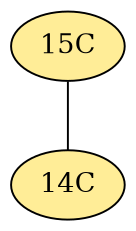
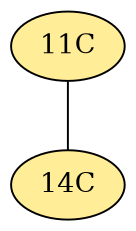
(68, 46) -> (68, 46)
